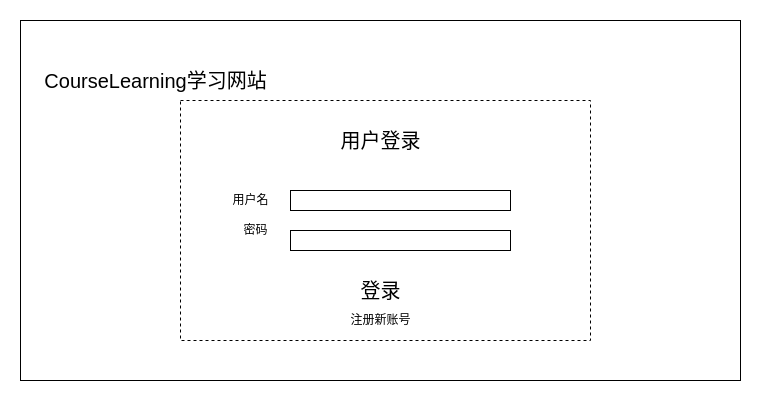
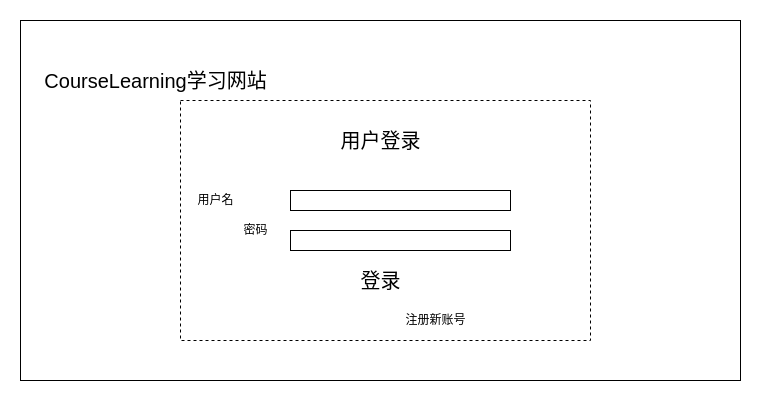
(251, 201) -> (216, 201)
(381, 291) -> (381, 281)
(381, 321) -> (436, 321)
